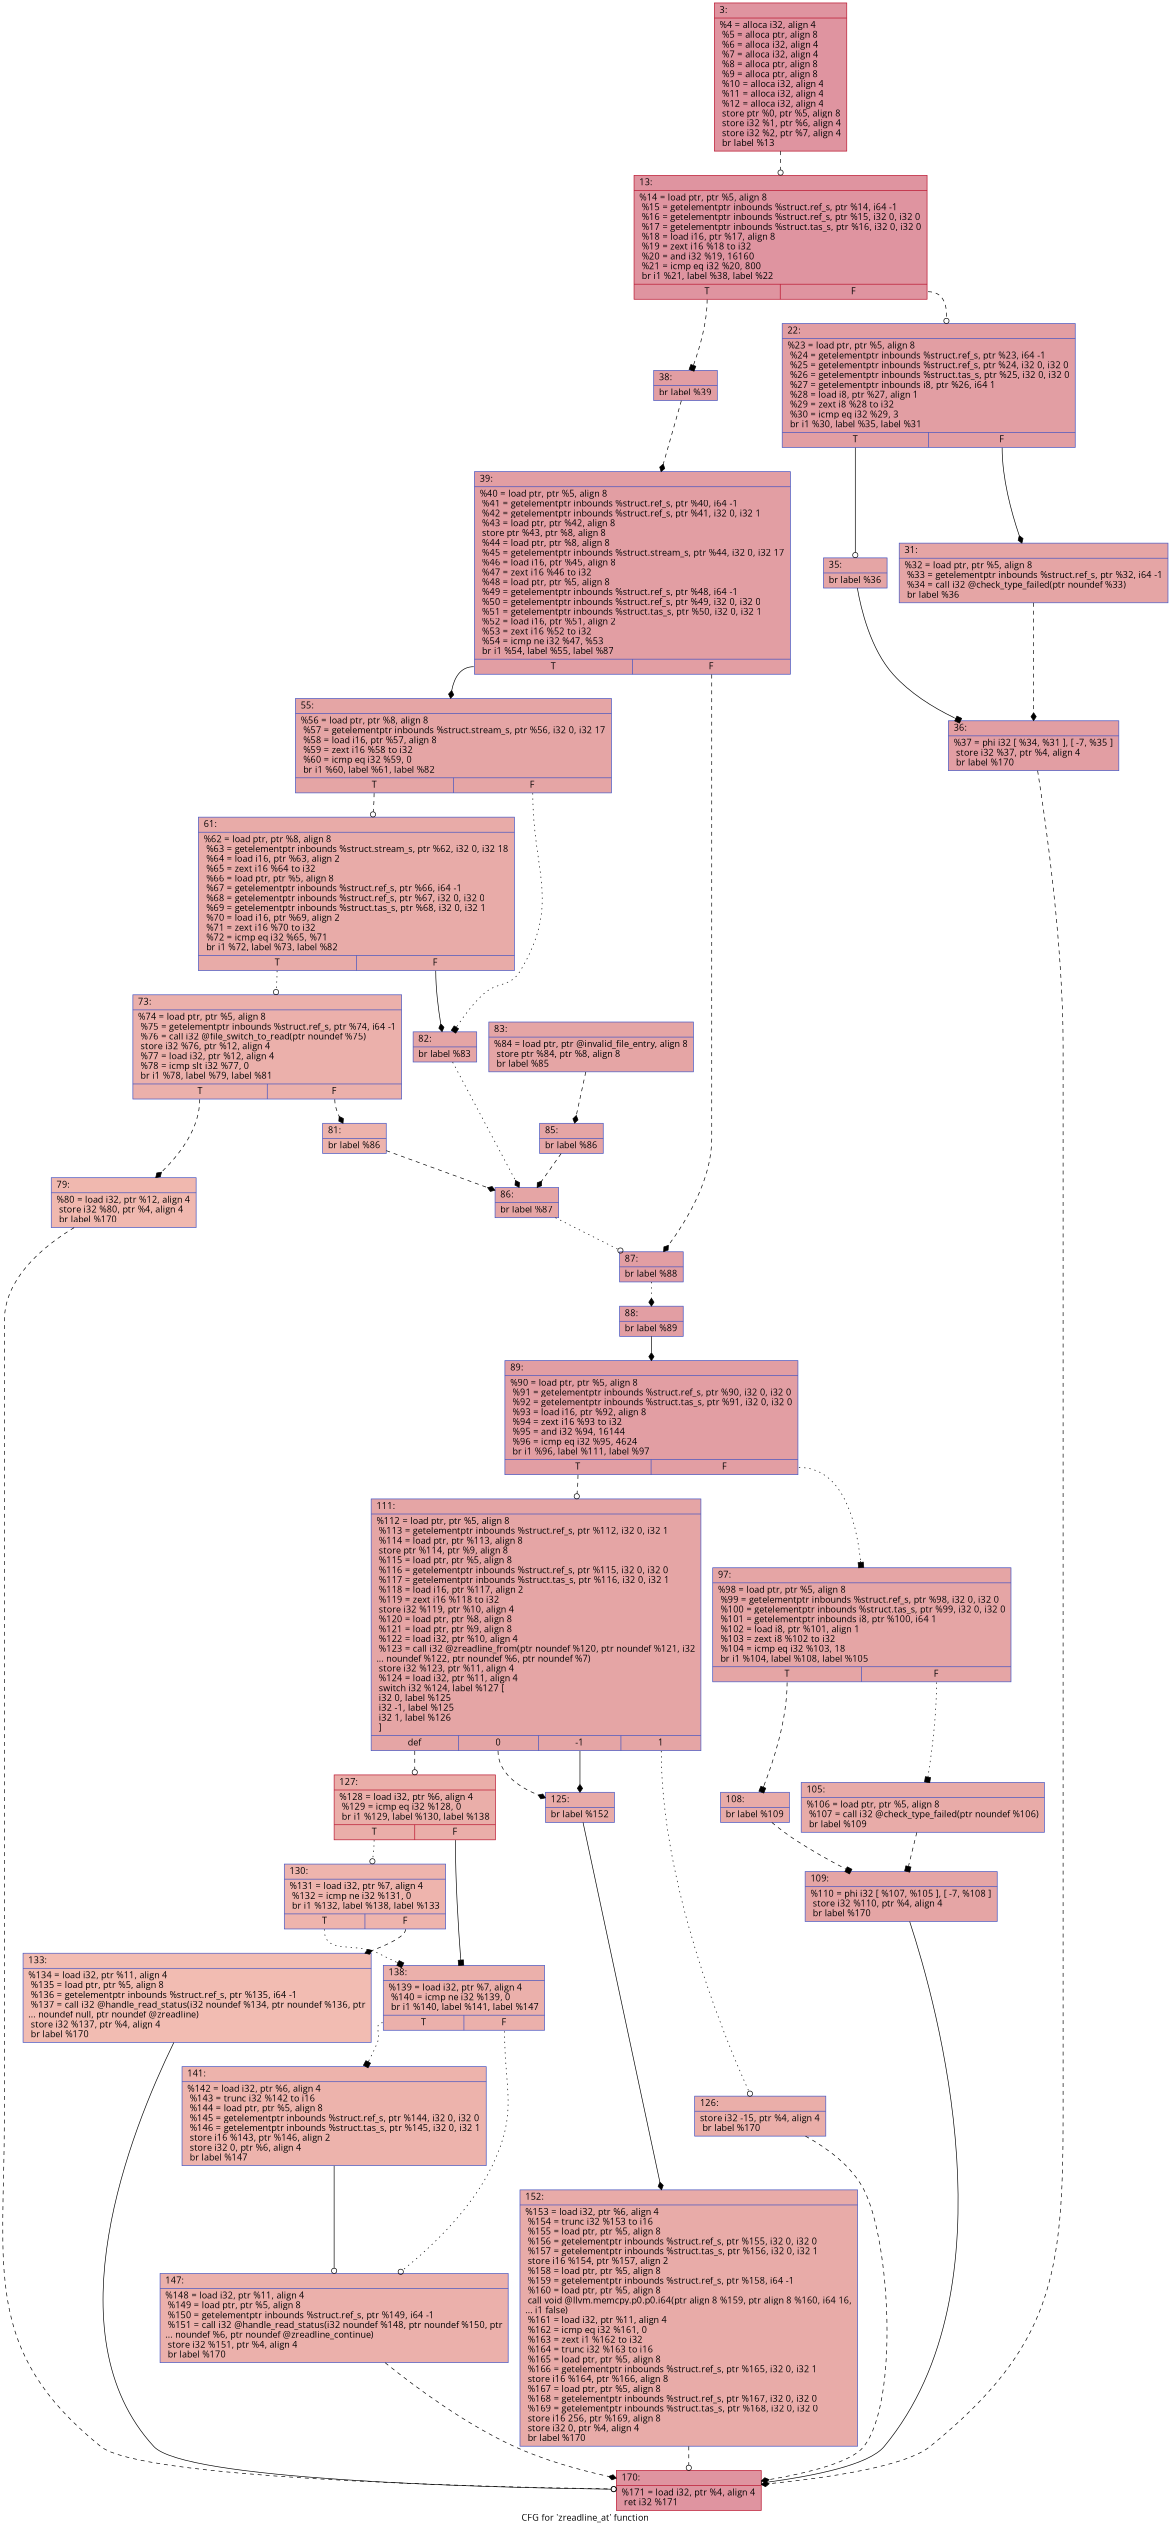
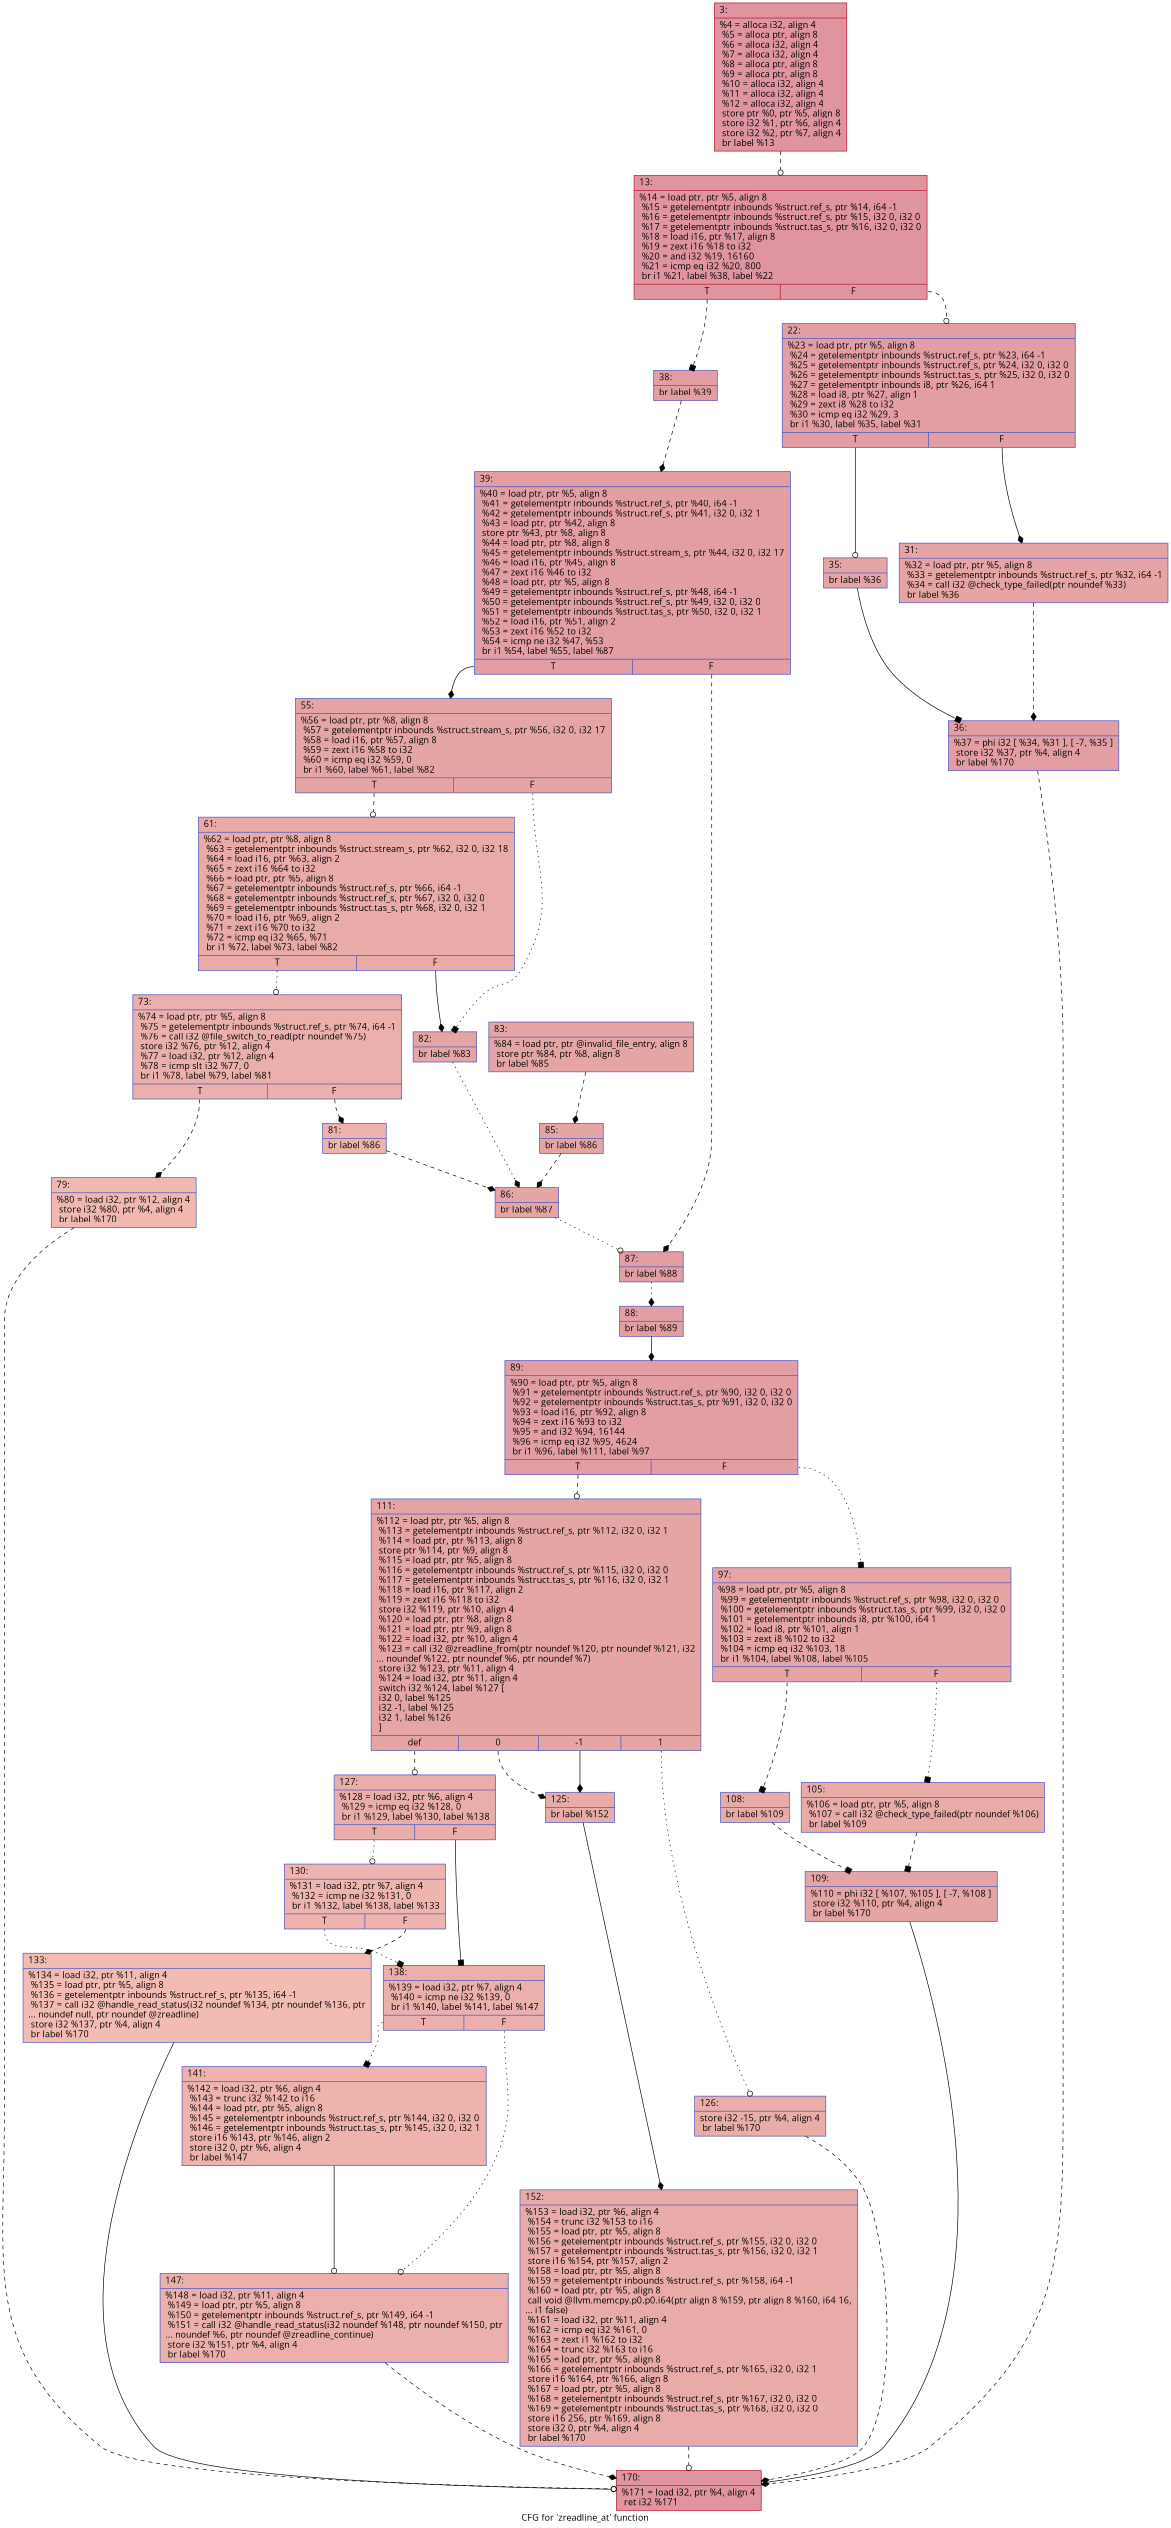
(415, 1807) -> (415, 1807)
